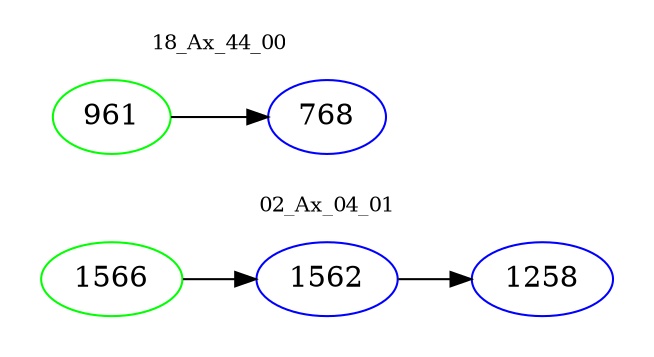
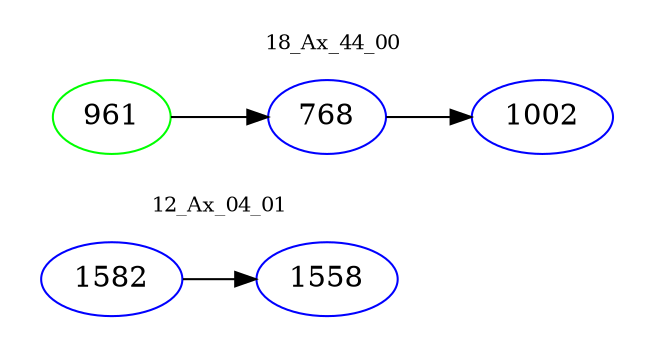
none -> (542, 117)
(327, 206) -> (219, 206)
(112, 279) -> none
(327, 279) -> (112, 279)
(542, 279) -> (327, 279)
